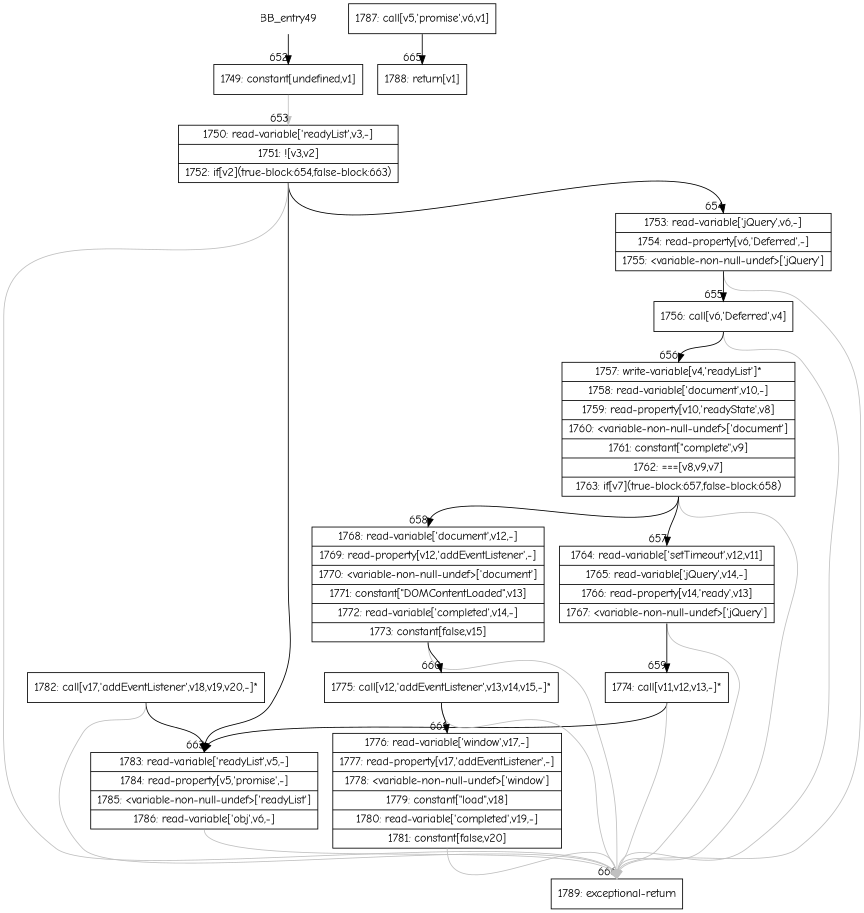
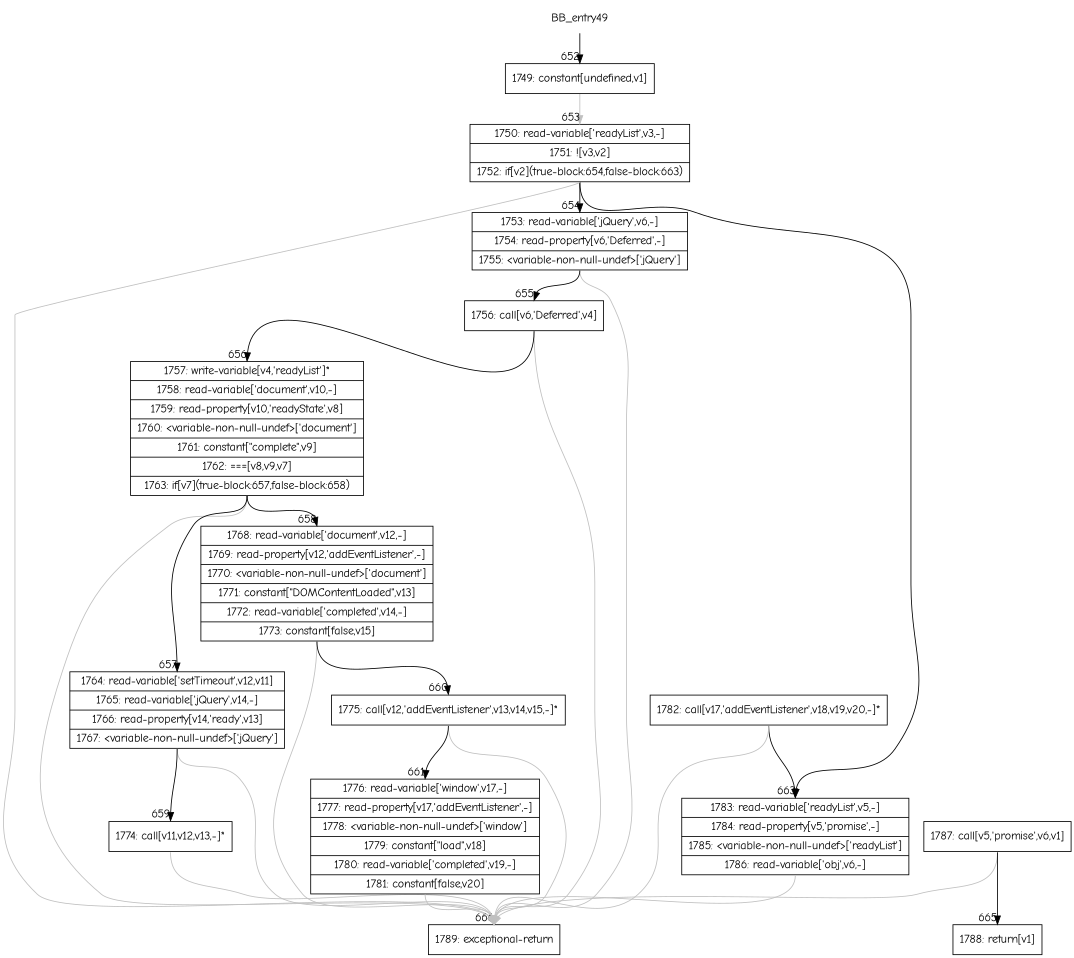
(439, 727) -> none
none -> (744, 897)
